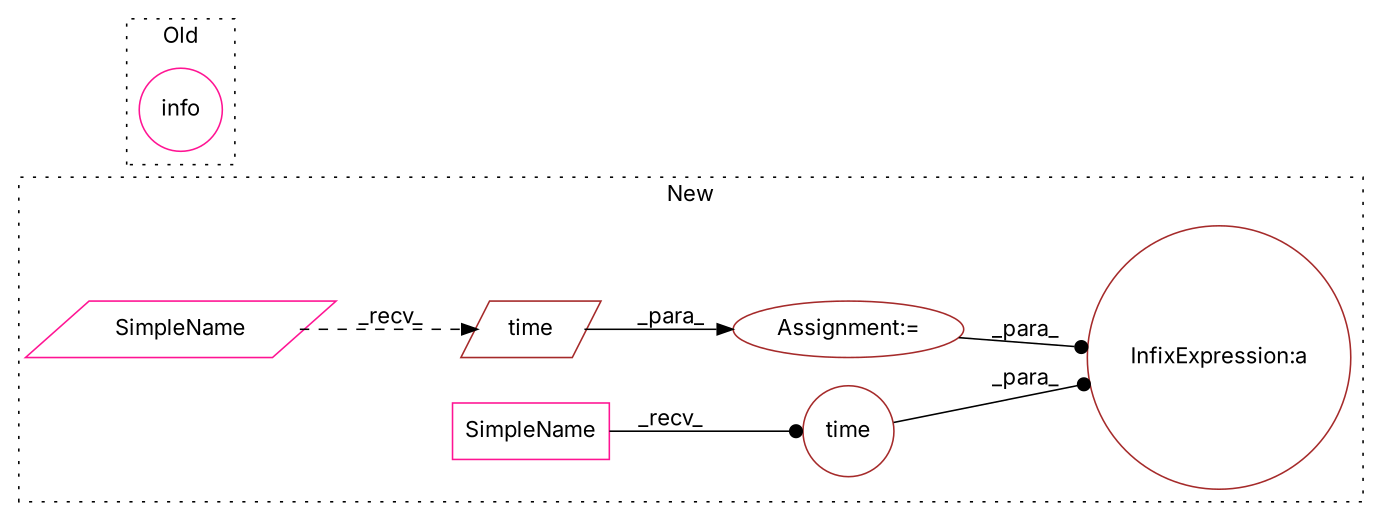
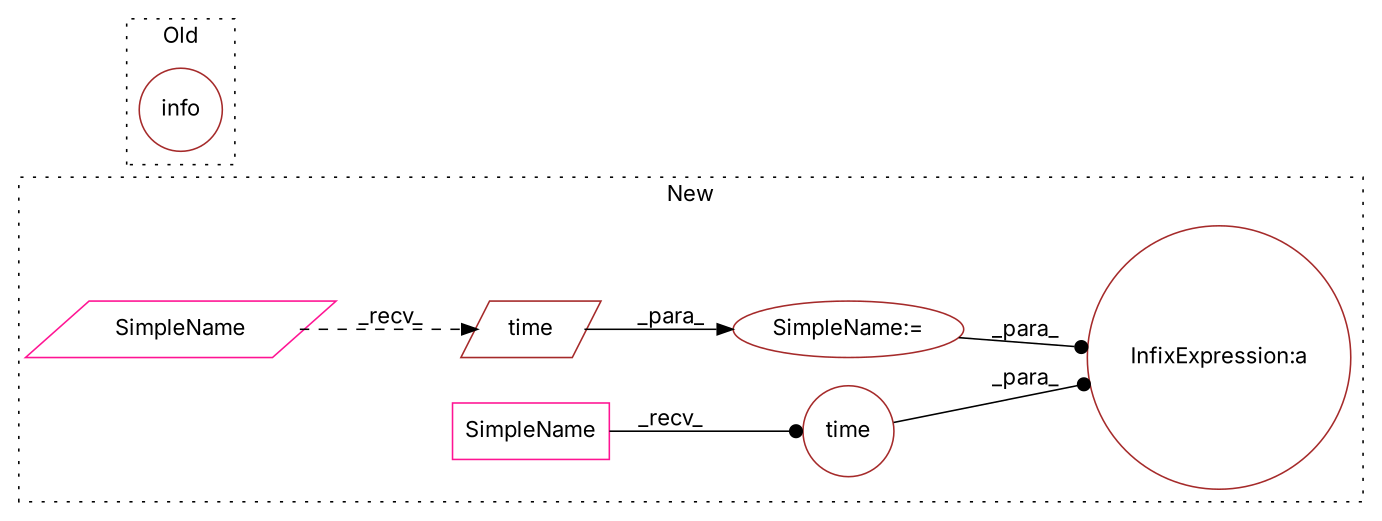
(181, 110) -> (181, 110)
(848, 329) -> (848, 329)
